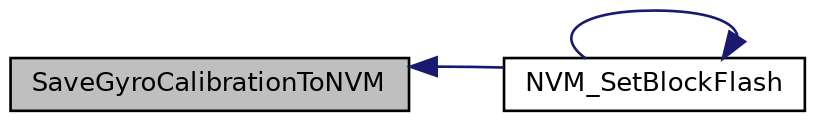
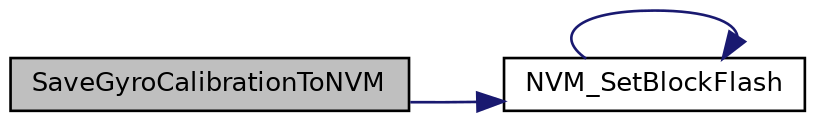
(470, 67) -> (444, 102)
